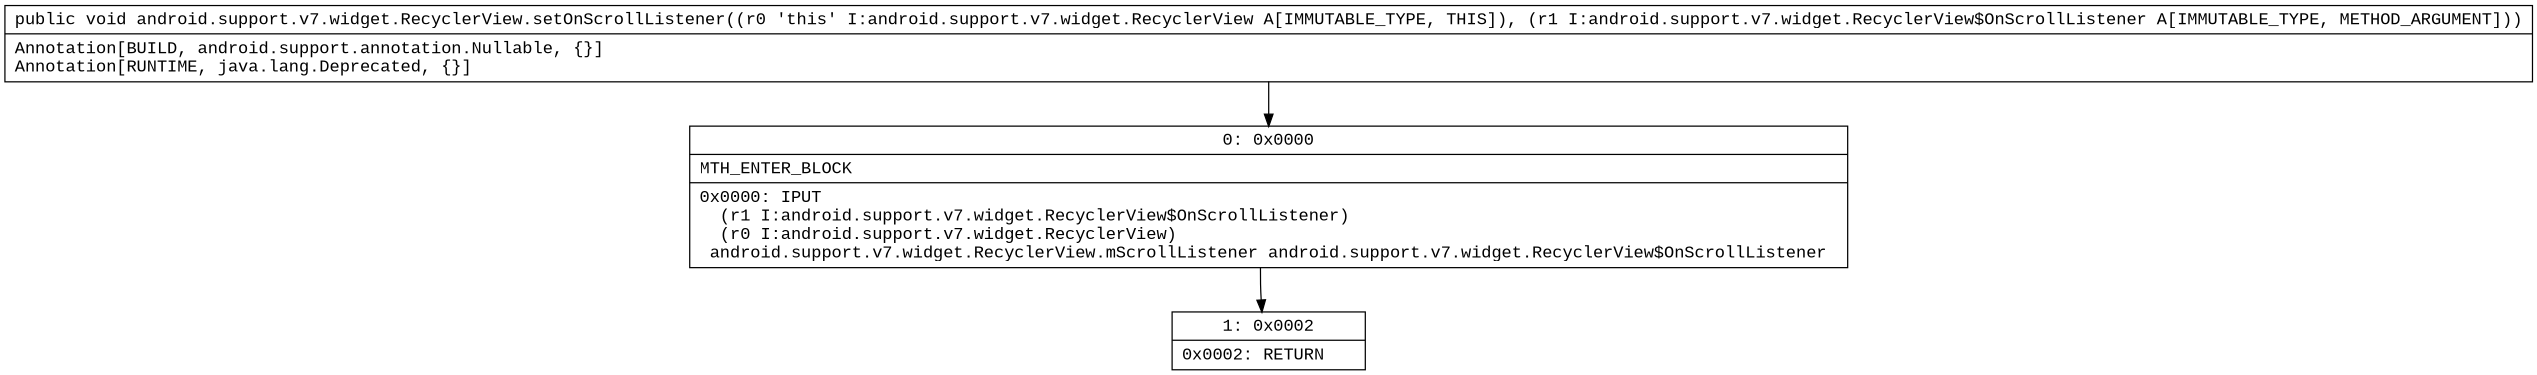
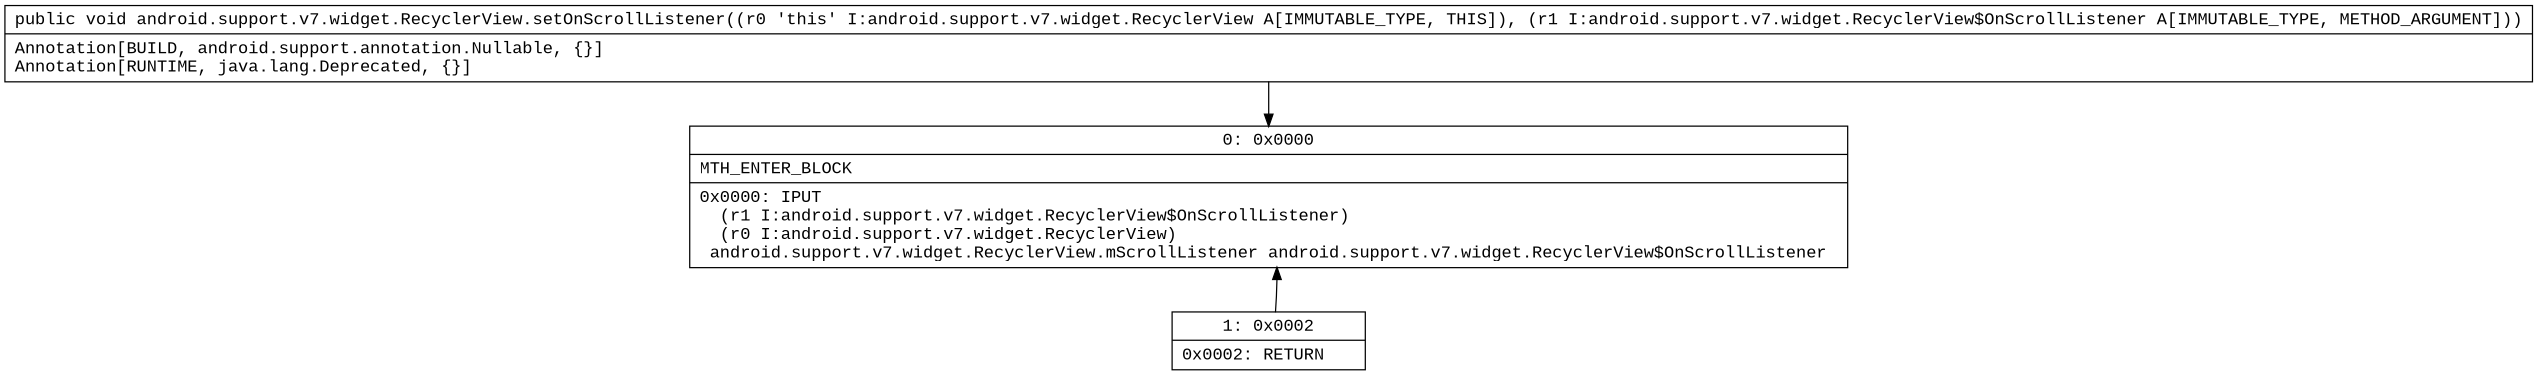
(1261, 284) -> (1276, 296)
